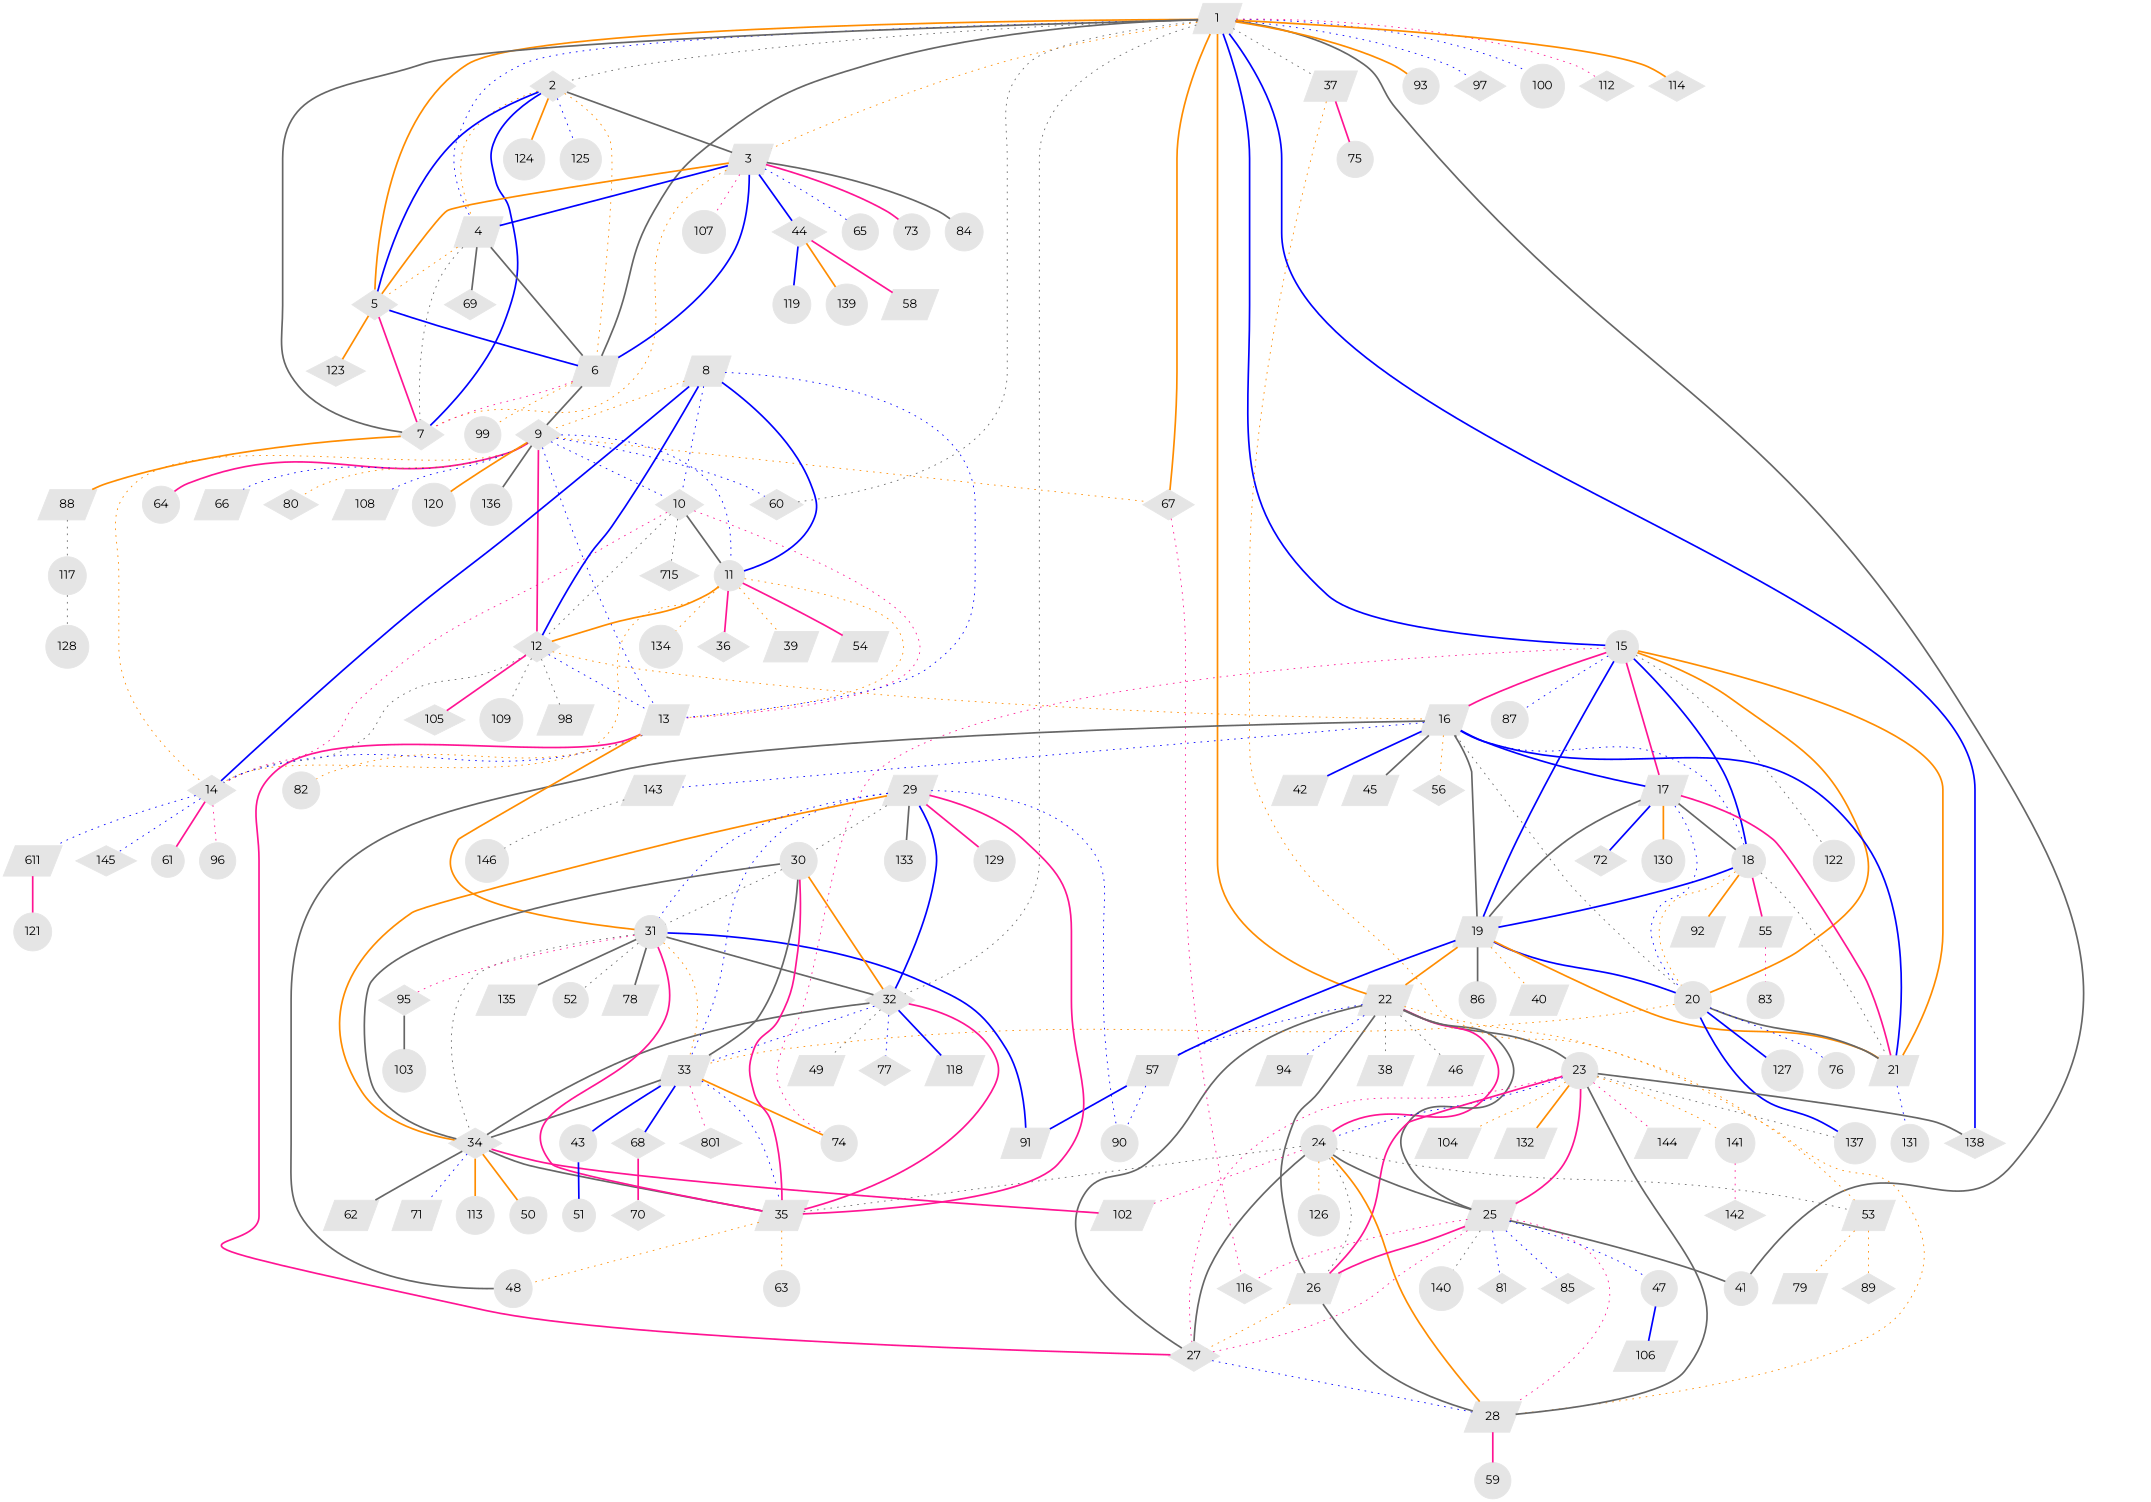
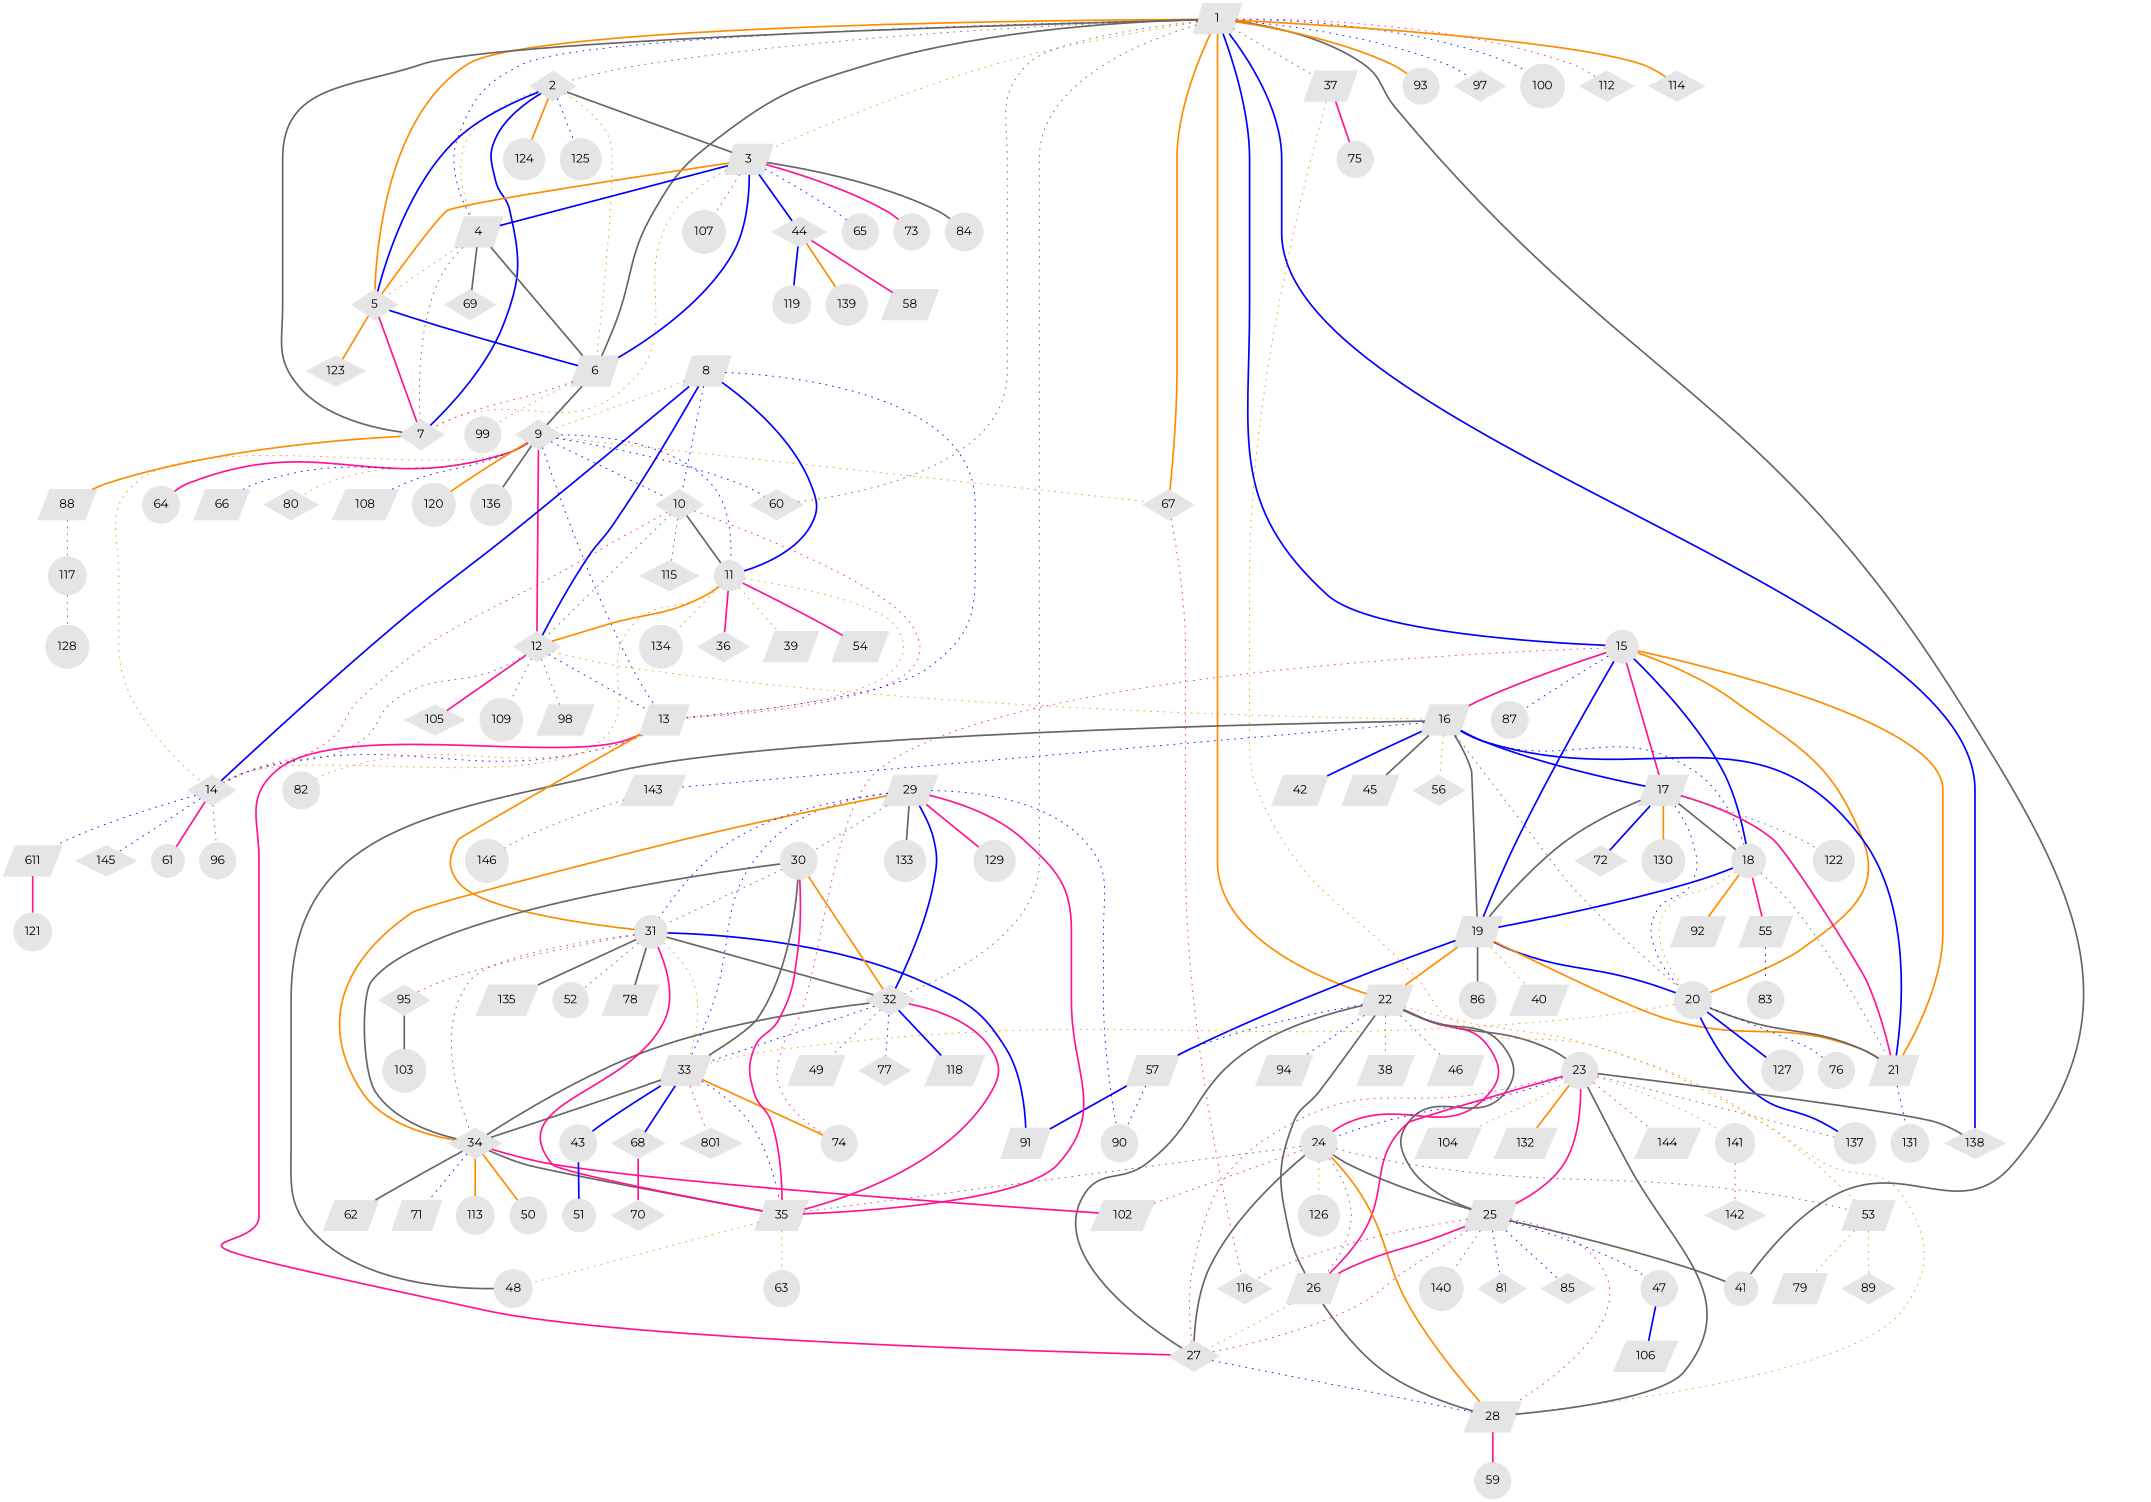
(669, 576) -> (669, 576)
(1739, 739) -> (1754, 820)
(1766, 963) -> (1766, 963)
